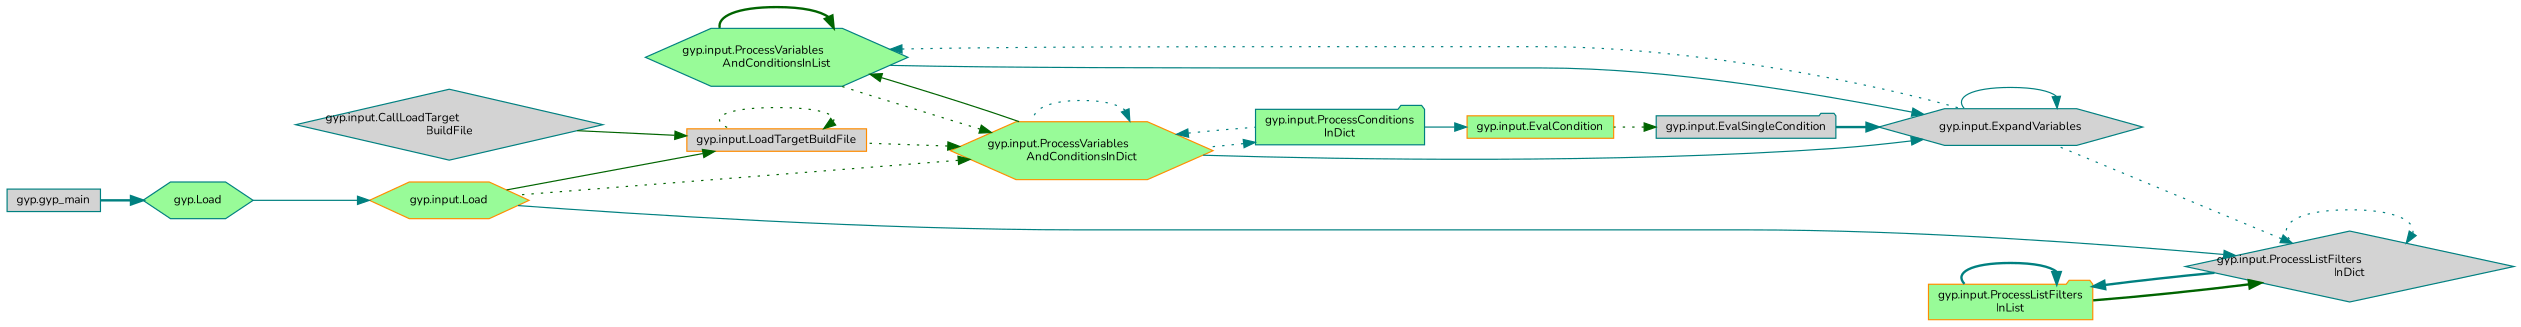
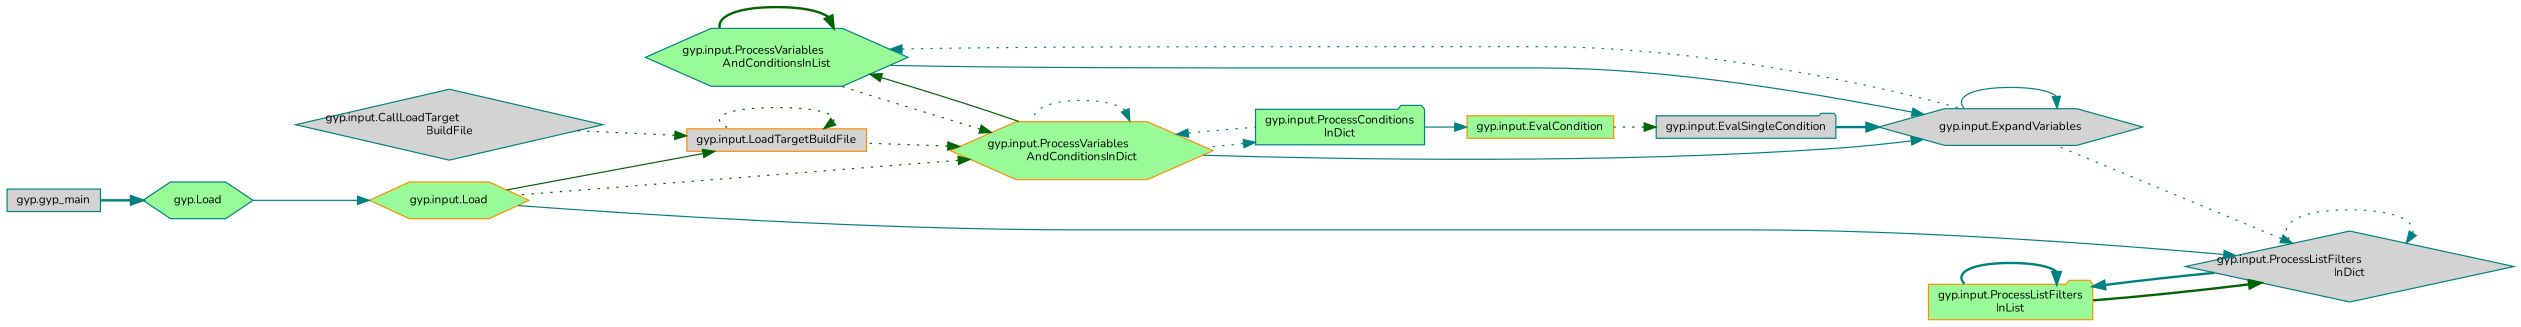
(626, 133) -> (626, 133)
